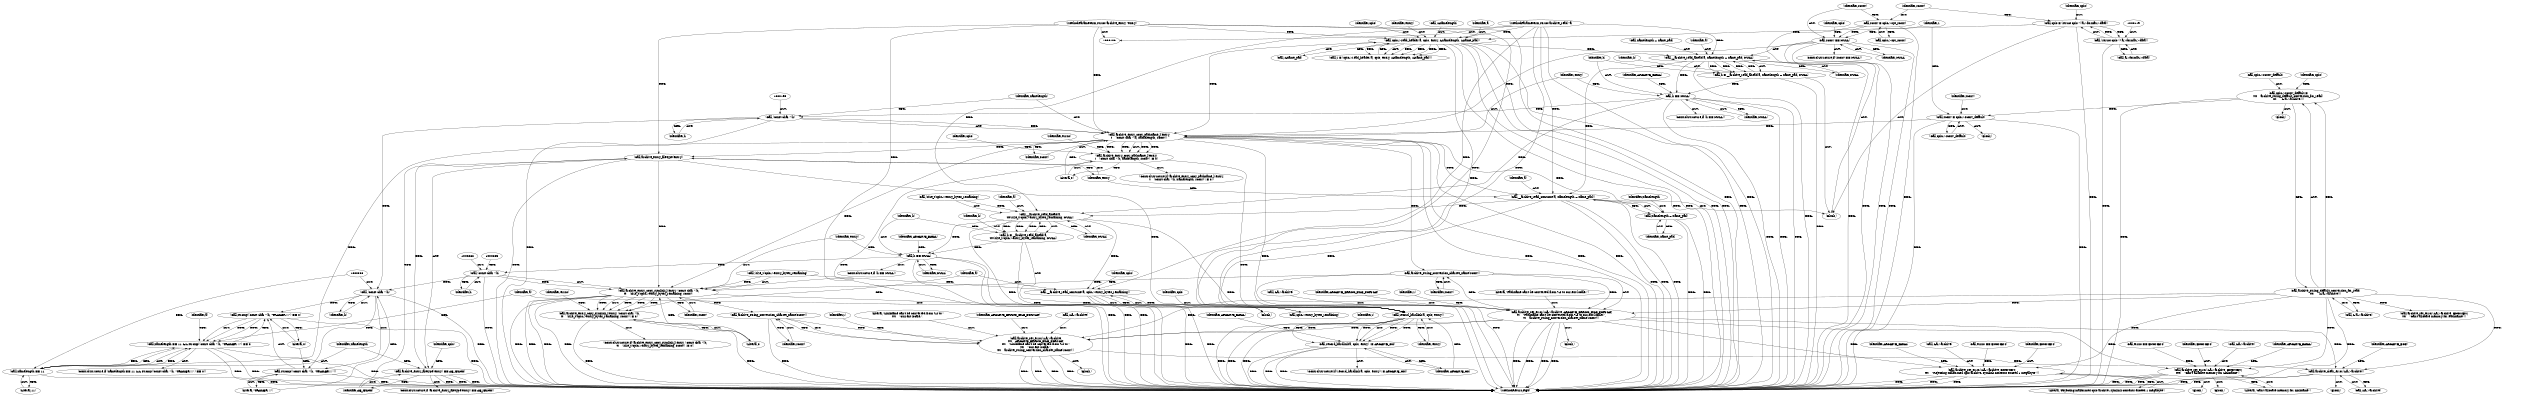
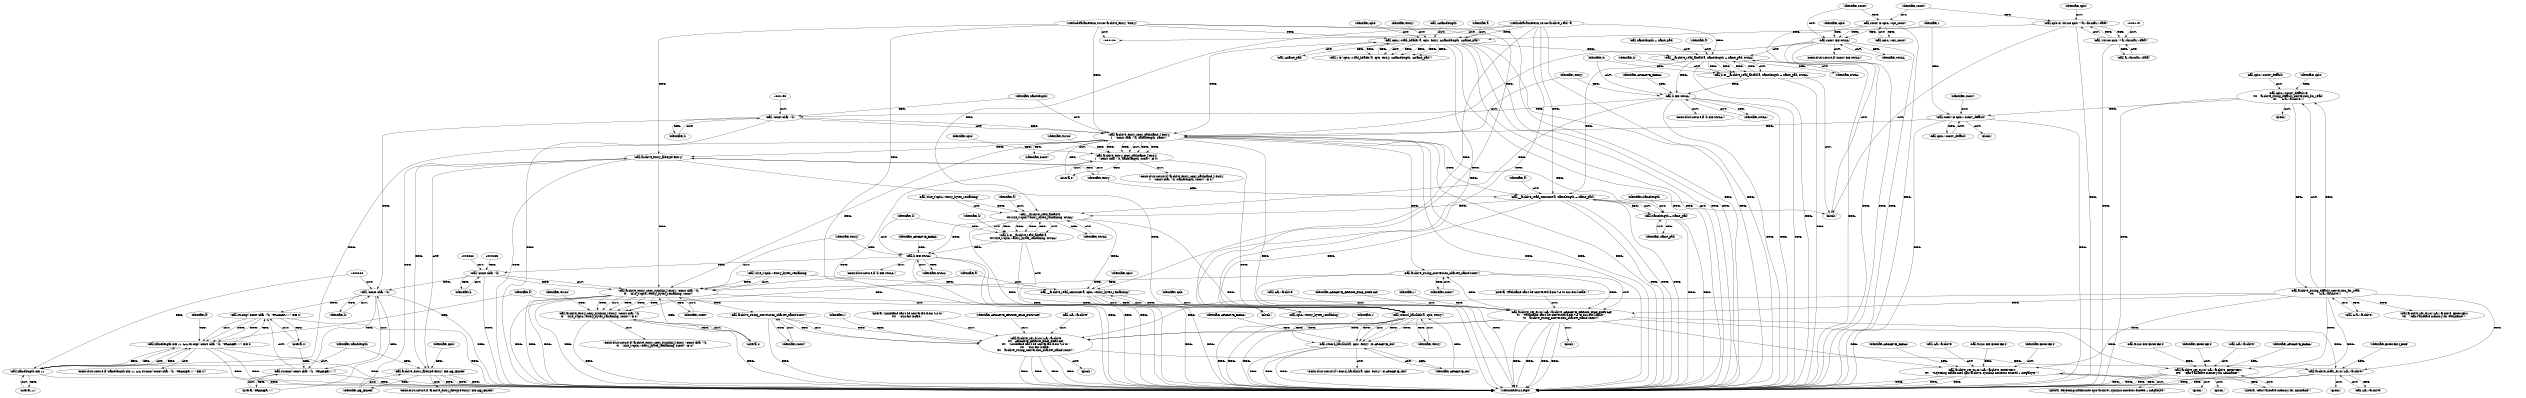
(2389, 345) -> (2389, 345)
